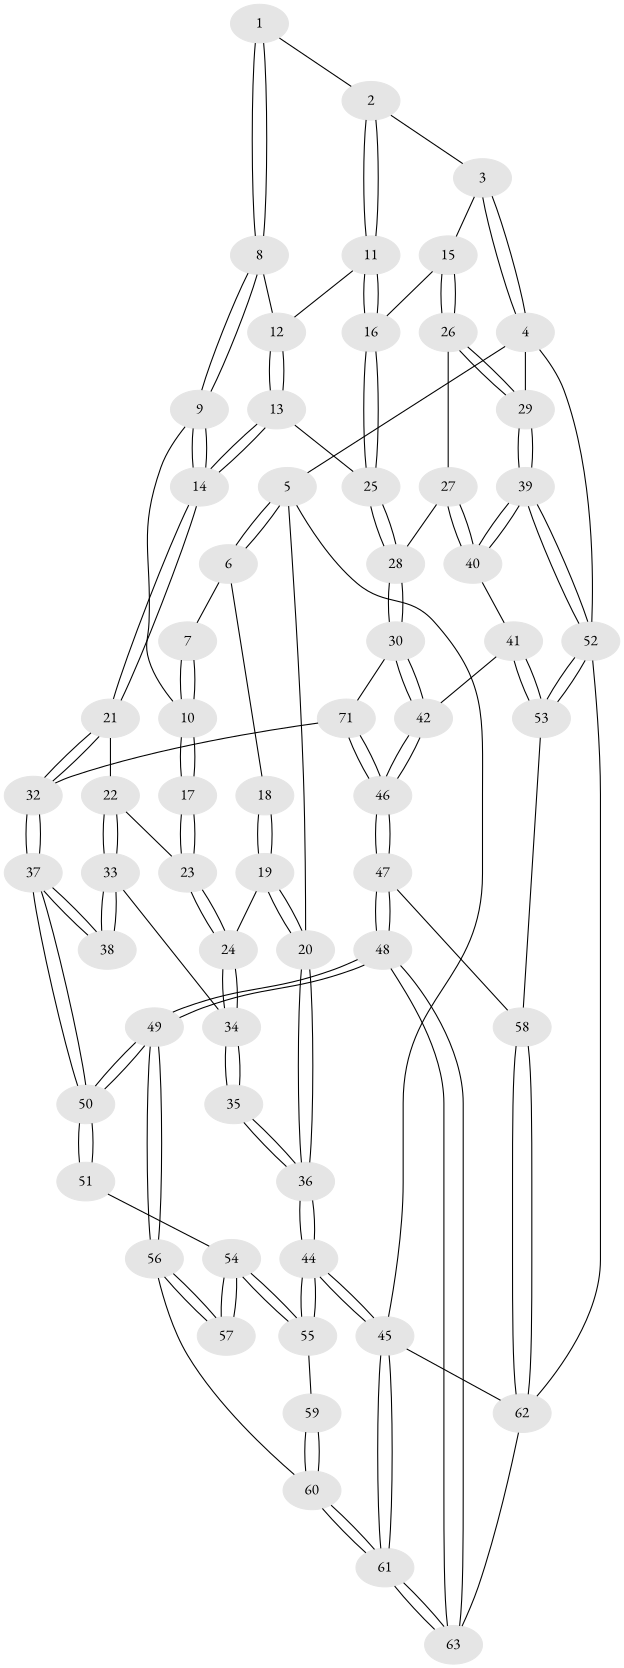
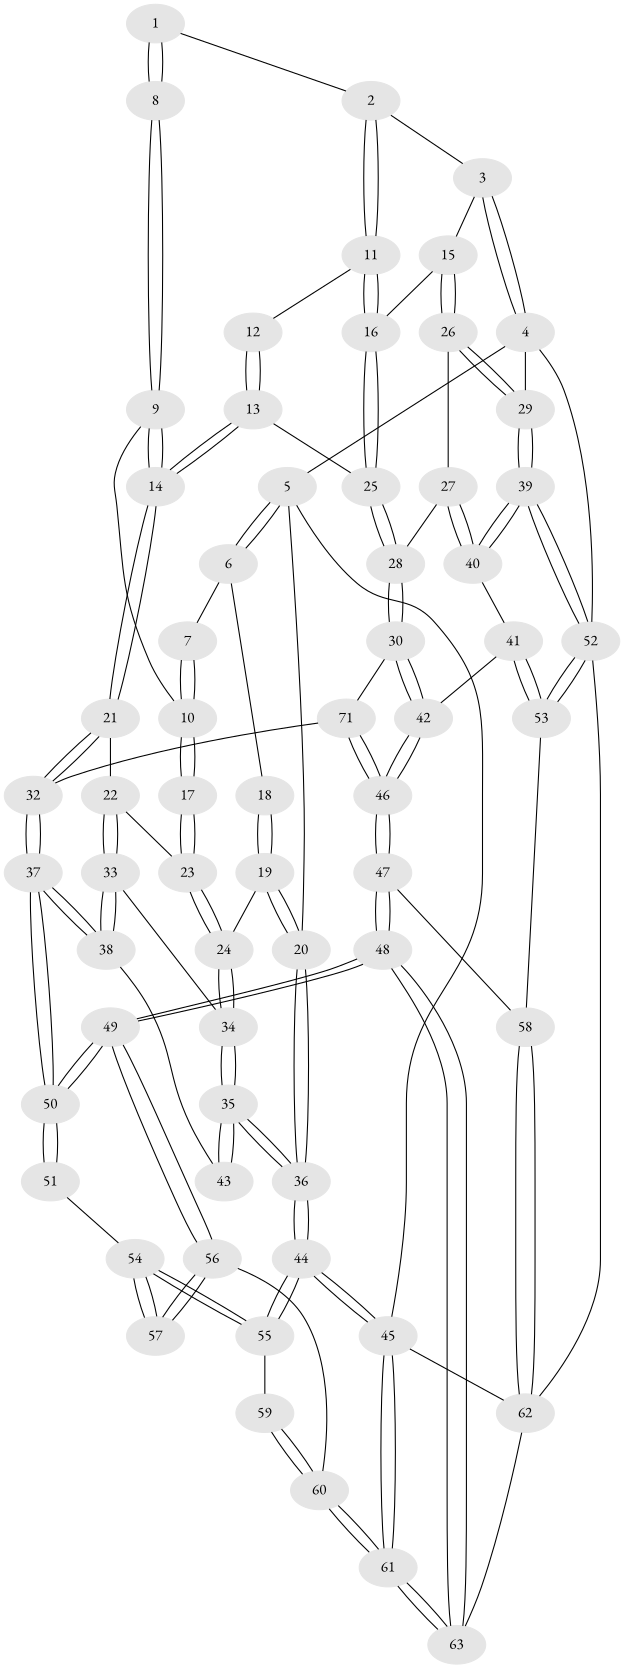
(268, 294) -> none
none -> (224, 1182)
